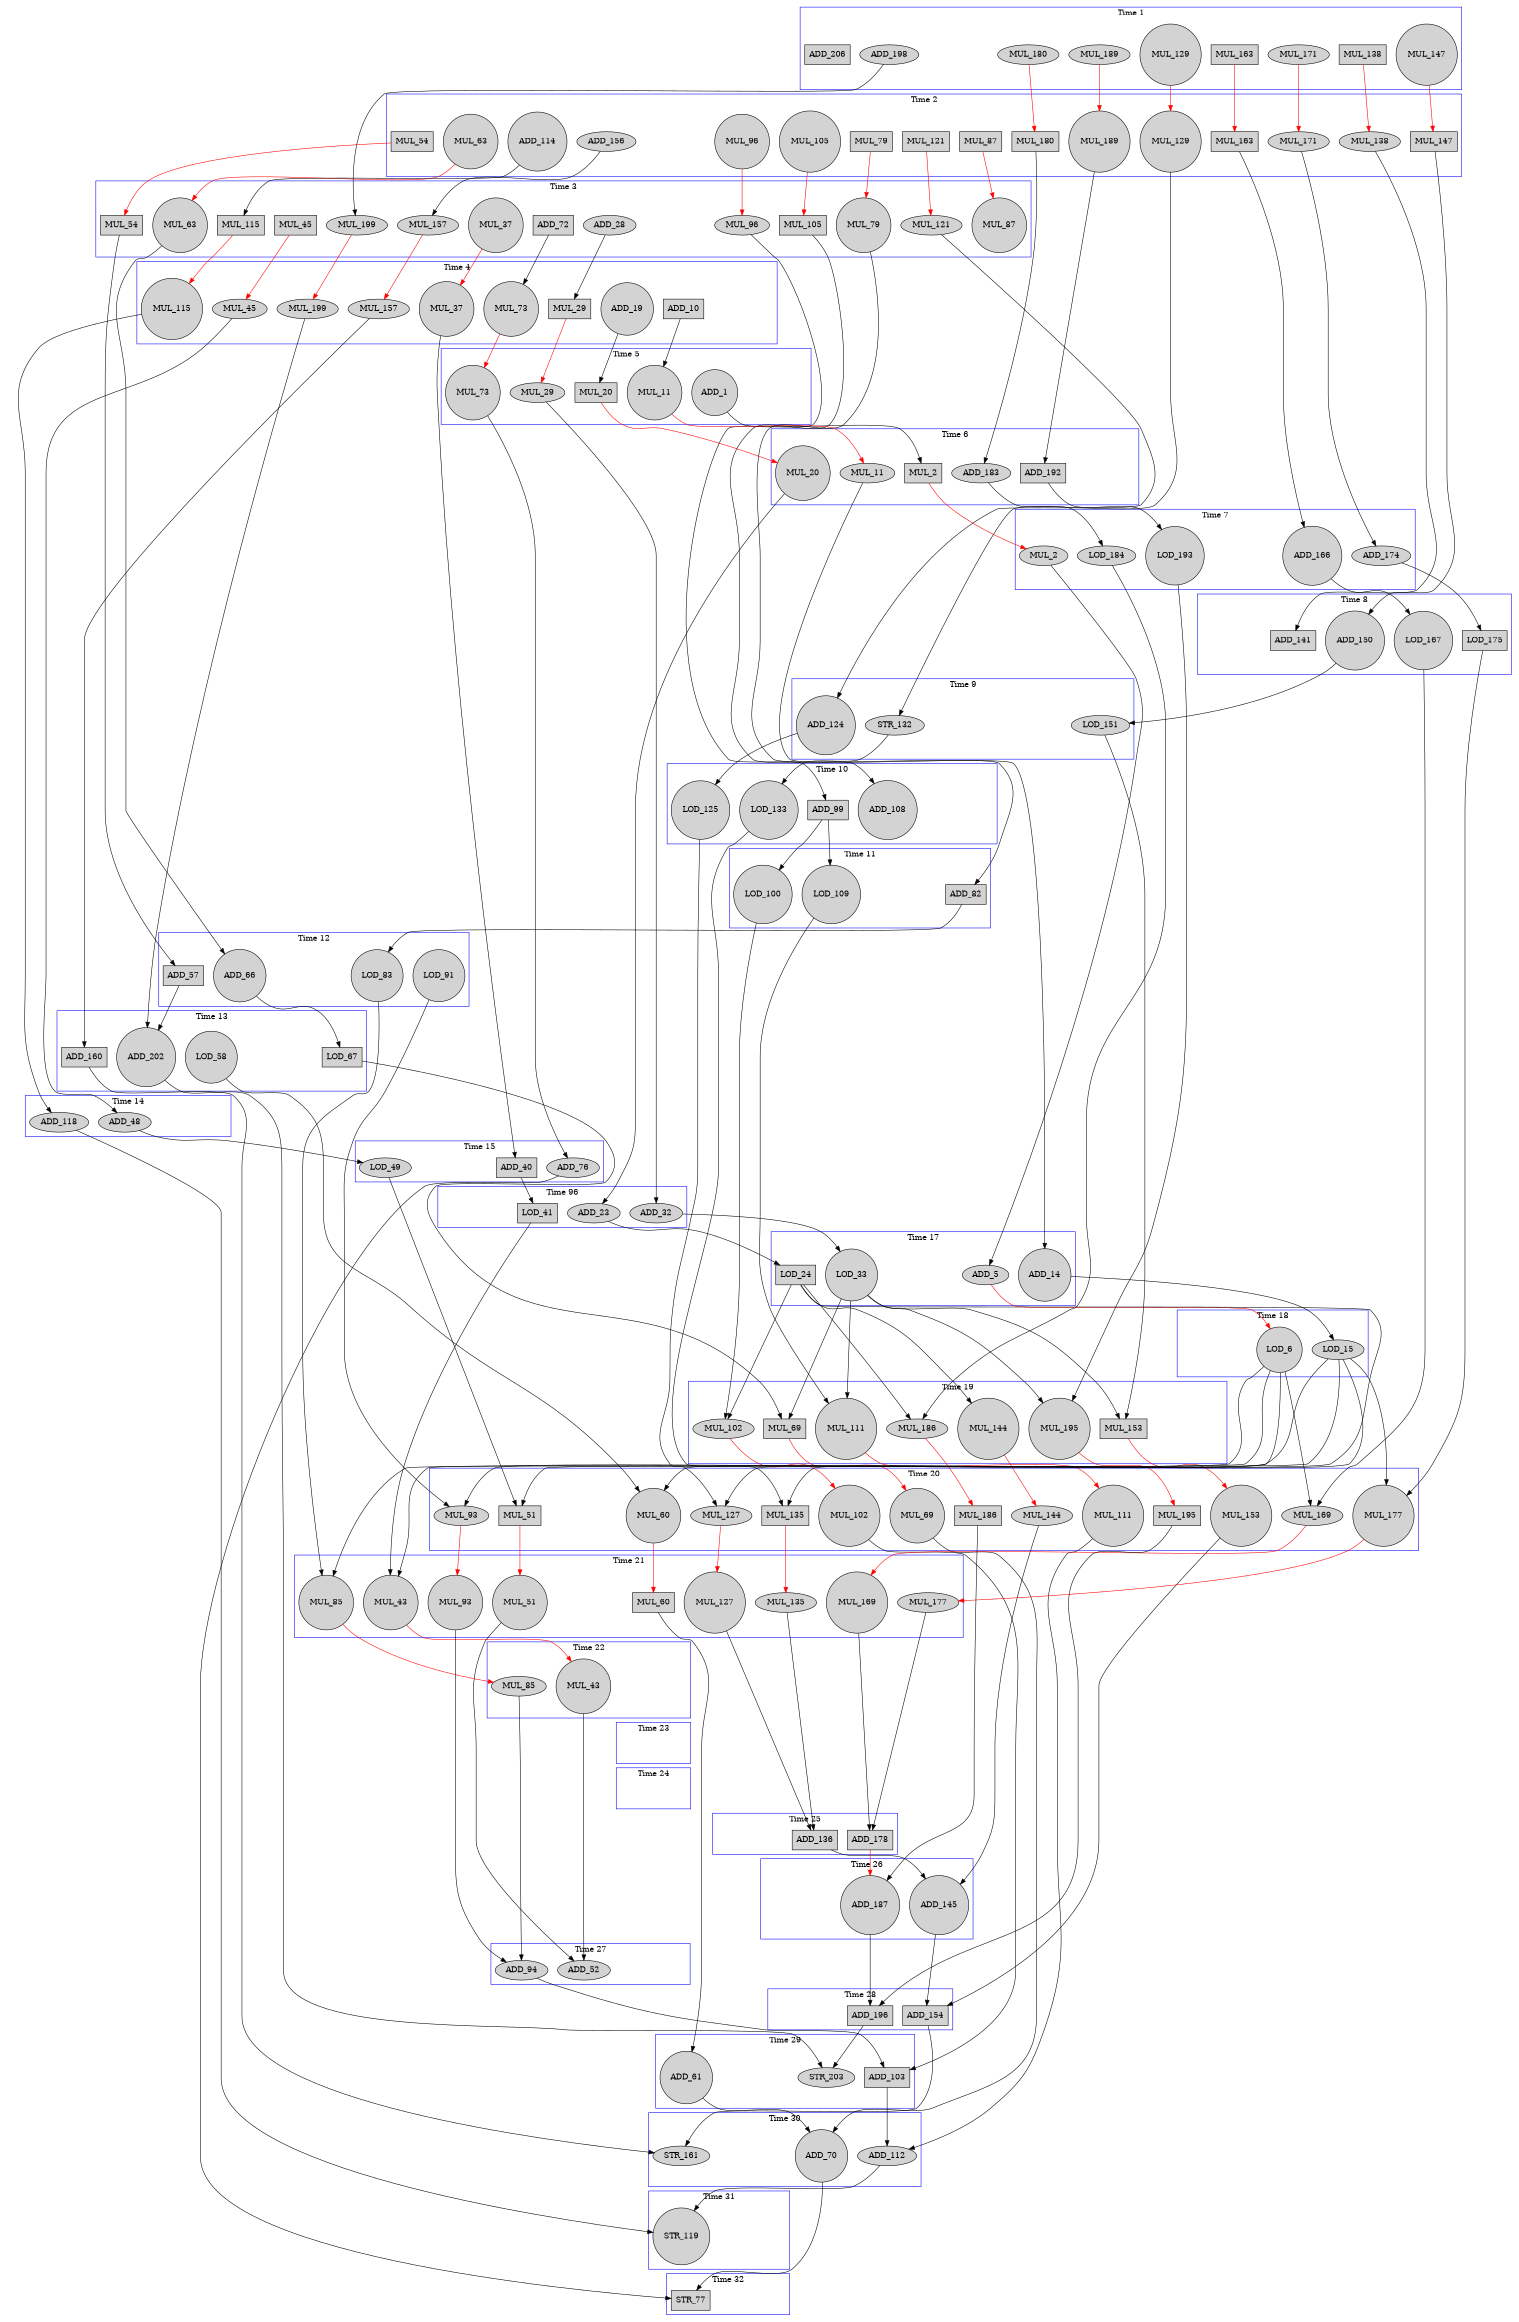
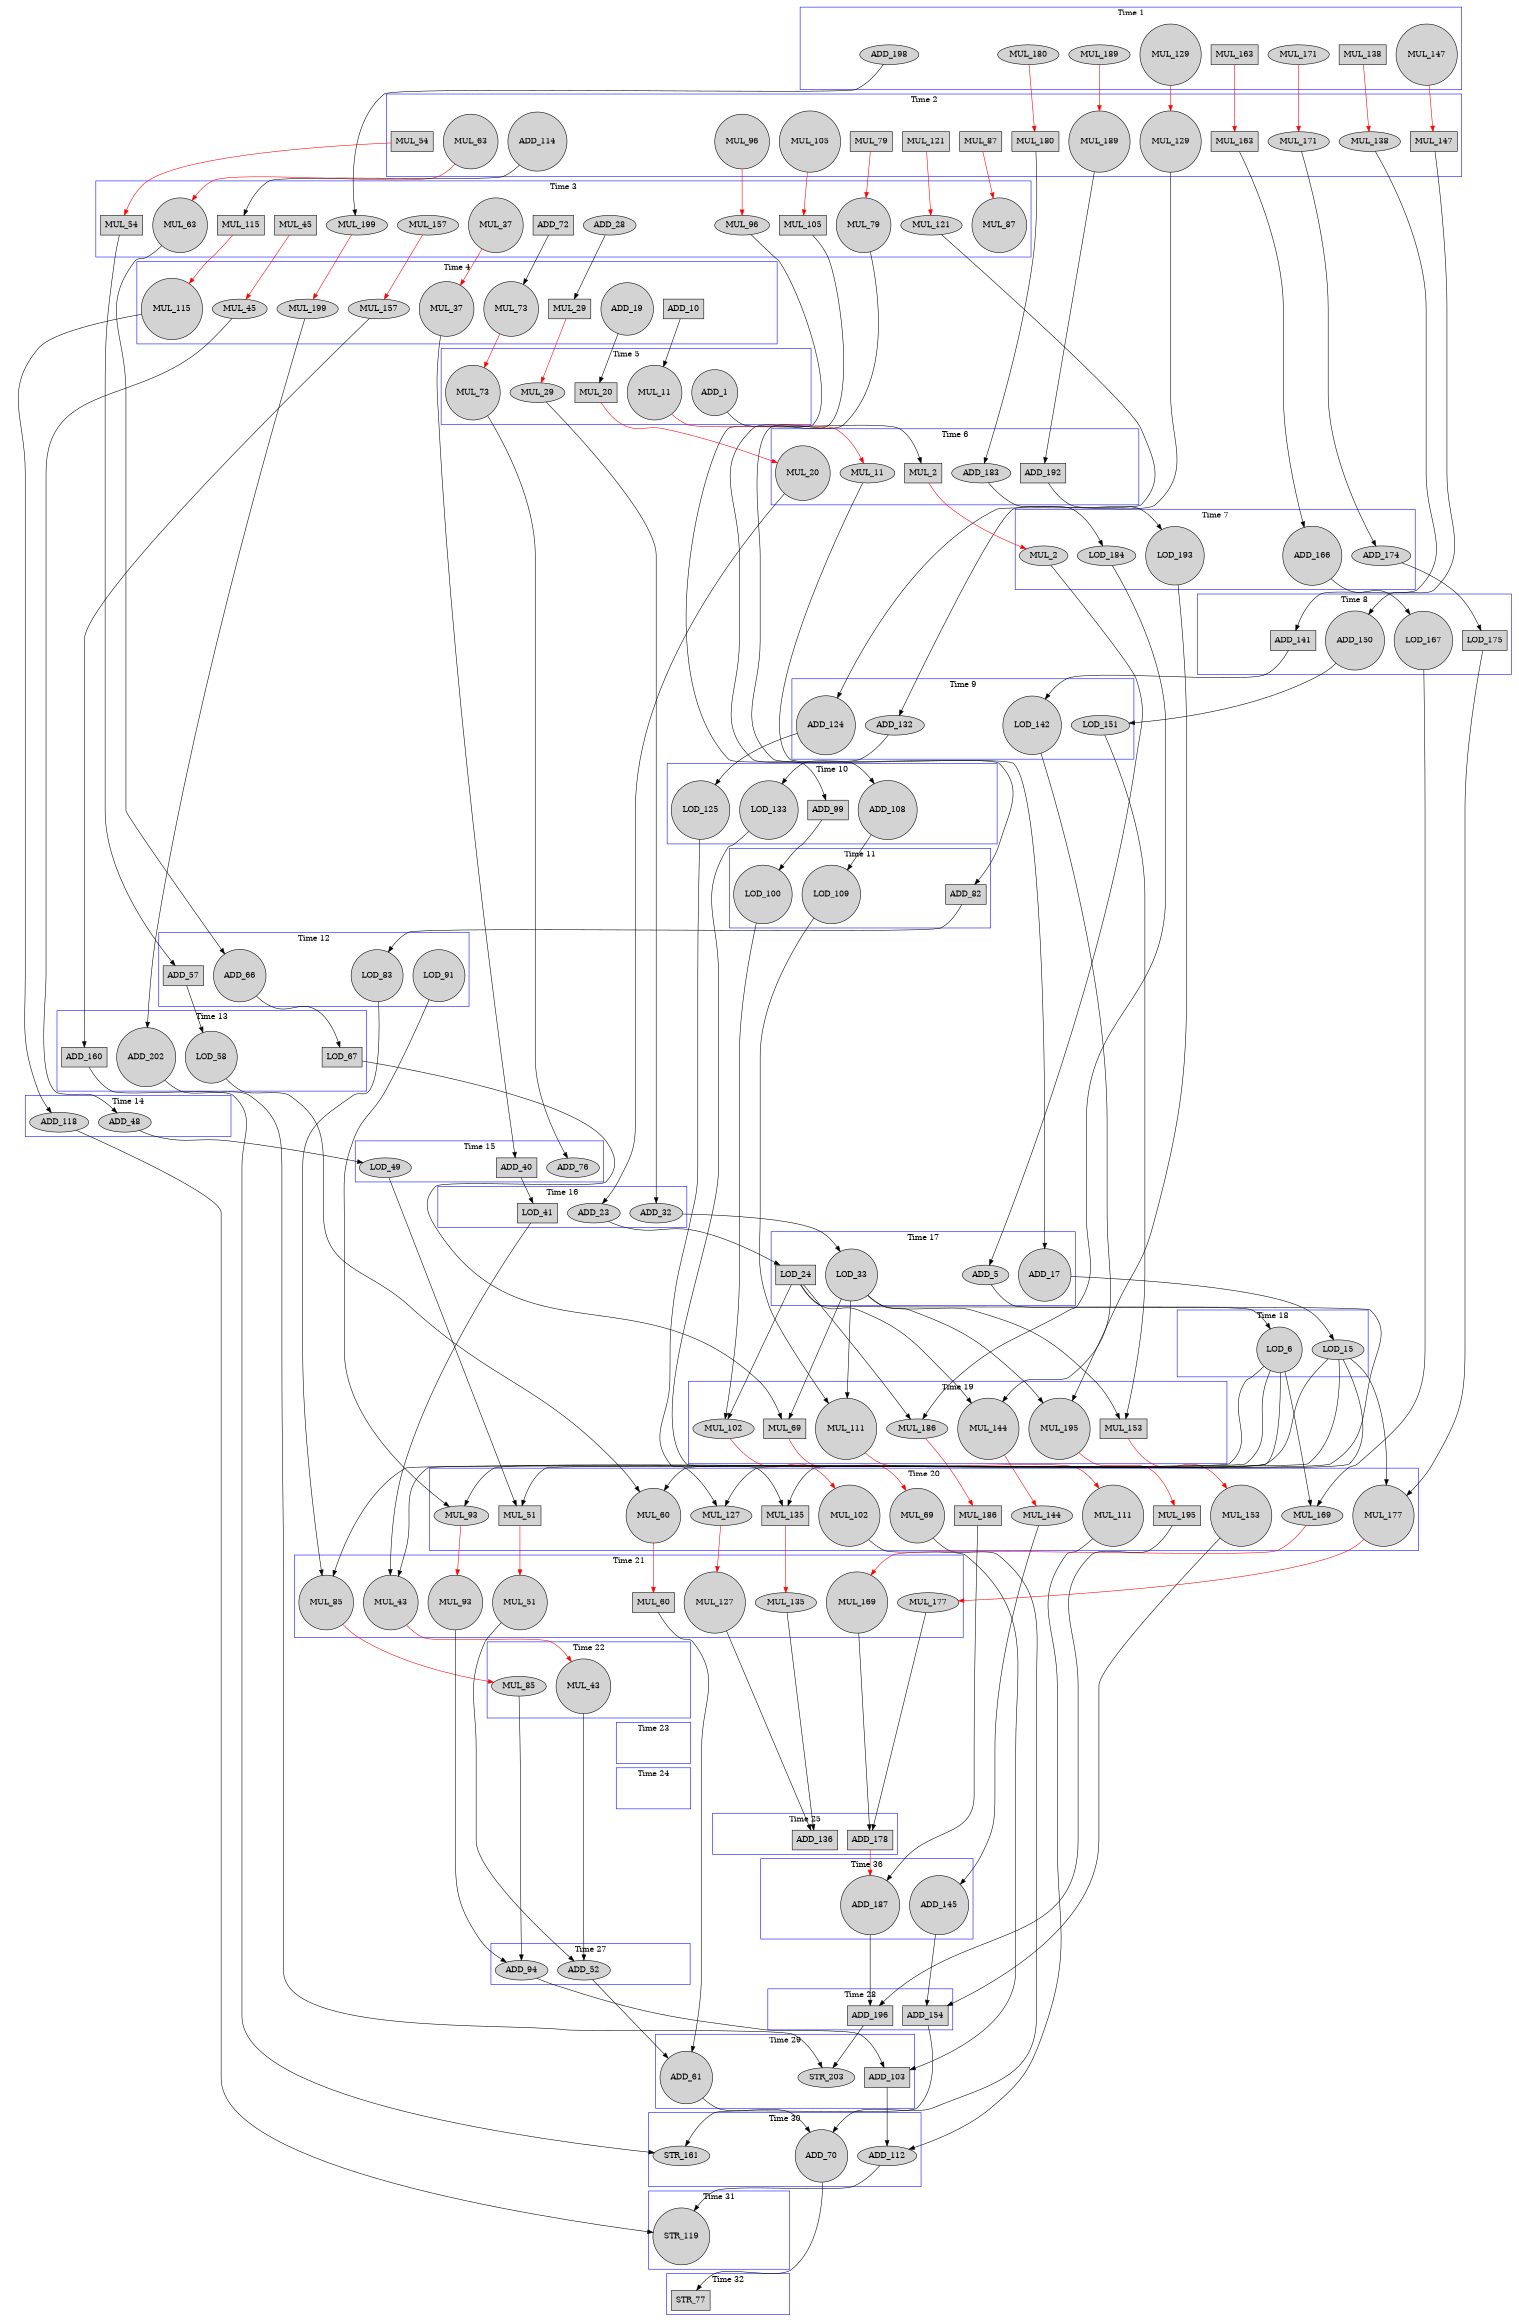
(827, 55) -> none
(606, 142) -> none
(895, 725) -> (895, 725)
none -> (1032, 725)
(829, 840) -> (859, 852)
(171, 1002) -> (192, 1002)
(562, 1193) -> (562, 1193)
(1045, 1275) -> (1045, 1275)
(1128, 1308) -> (1128, 1308)
(200, 1827) -> none
(880, 1855) -> none
(867, 1865) -> (867, 1865)
none -> (628, 2017)
